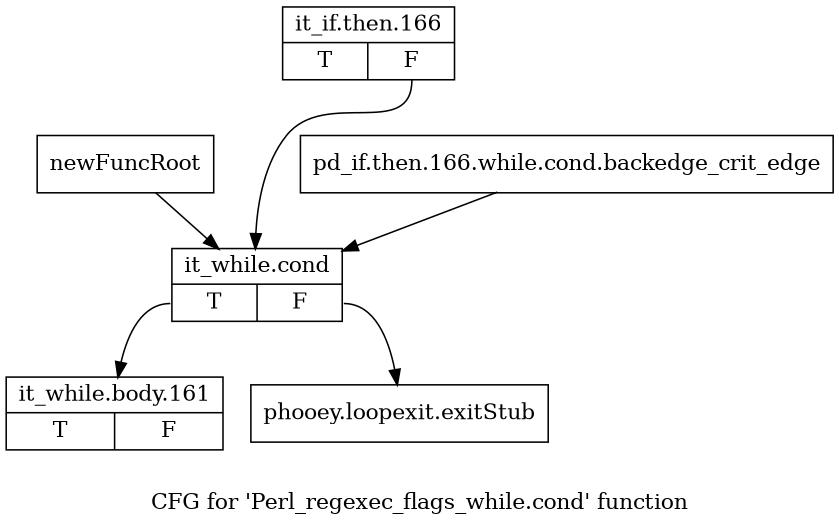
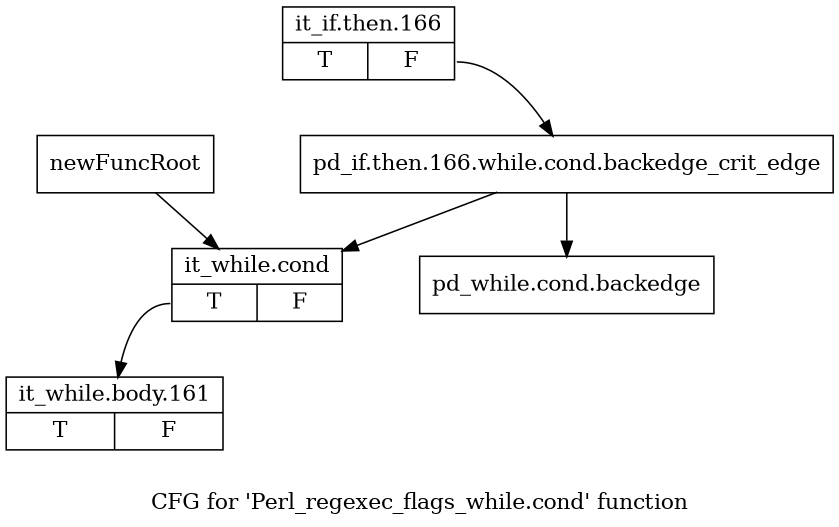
(305, 121) -> (507, 82)
none -> (567, 285)
(400, 413) -> none
